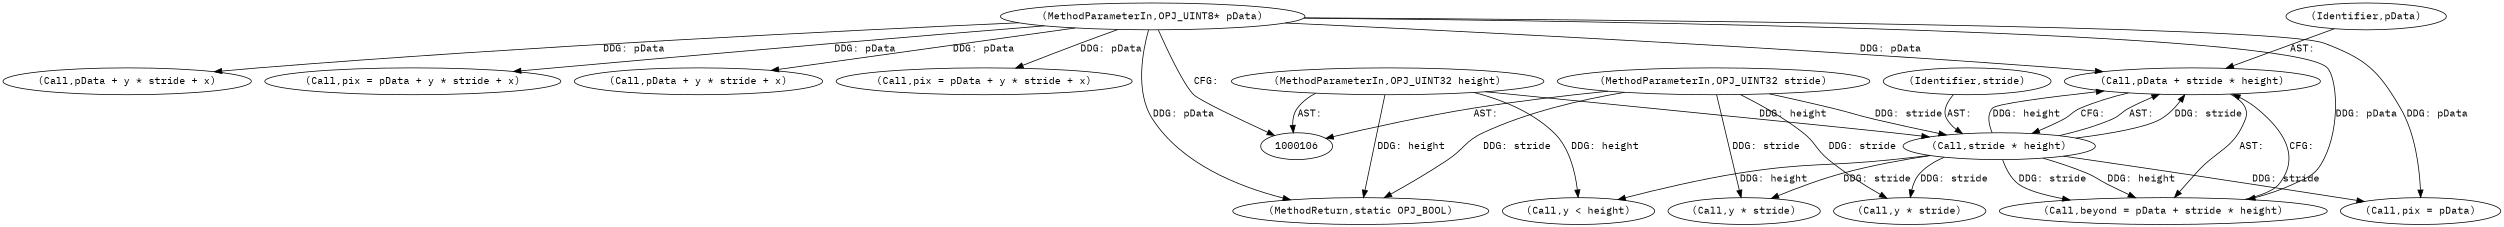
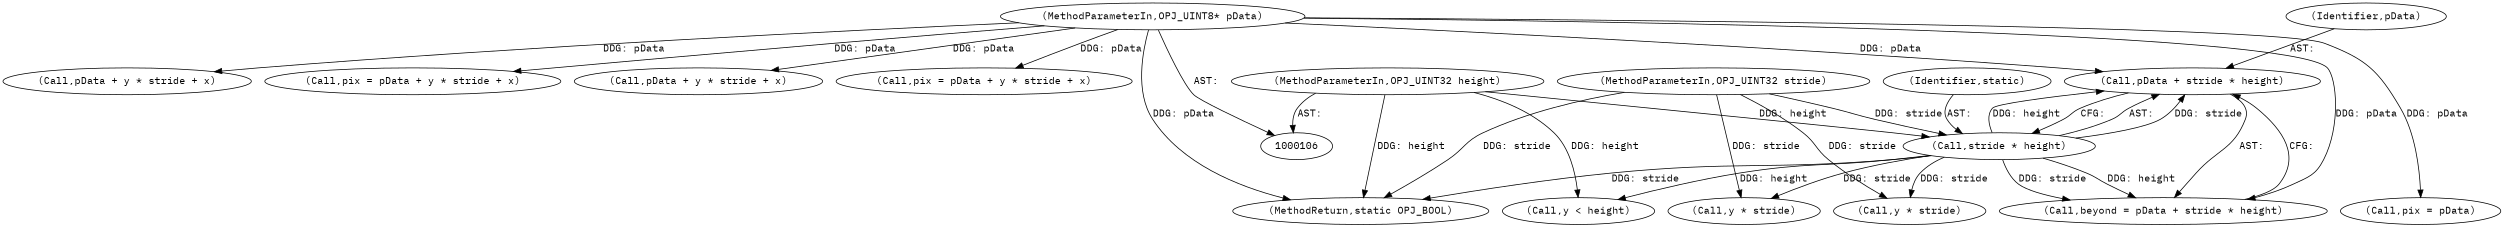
(1209, 81) -> (1209, 81)
(1967, 81) -> (1967, 81)
(1470, 109) -> none
(2210, 178) -> (1680, 168)
